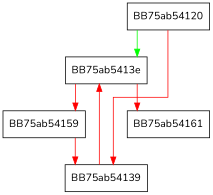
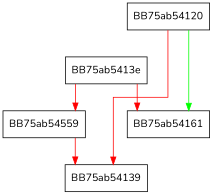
(137, 40) -> (189, 67)
(44, 124) -> (44, 124)
(99, 128) -> none
